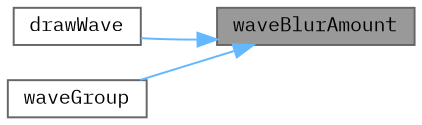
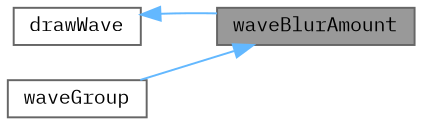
(169, 39) -> (189, 13)
